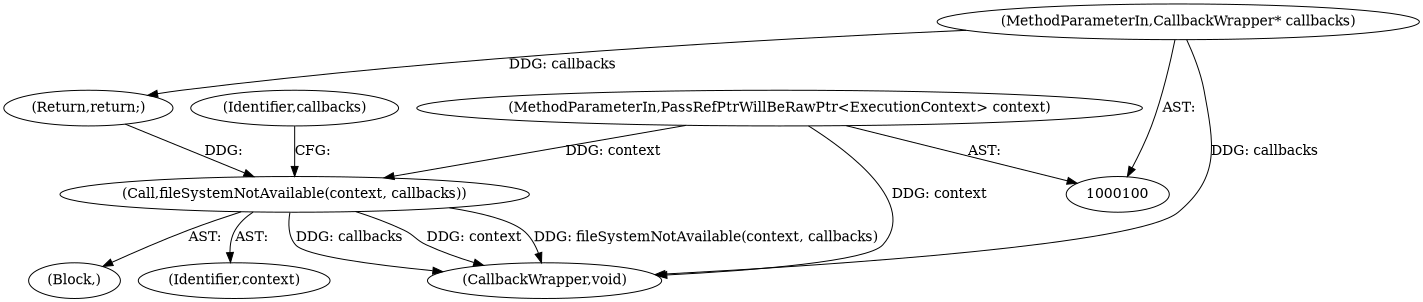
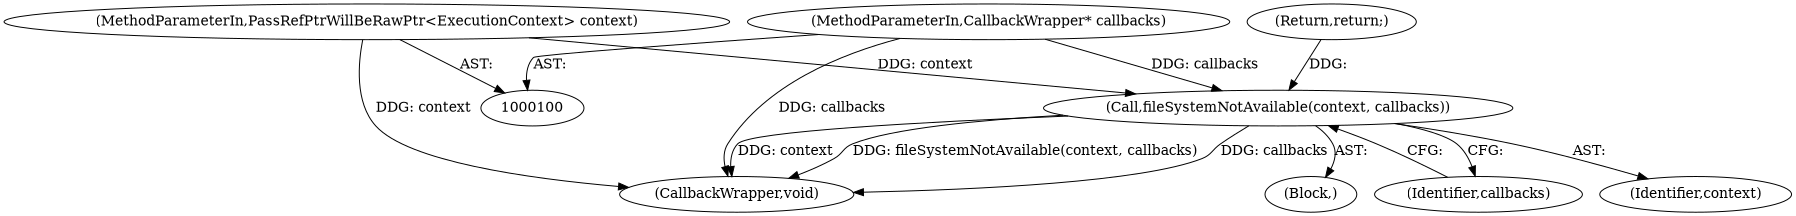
(561, 54) -> (1129, 64)
none -> (1447, 138)
